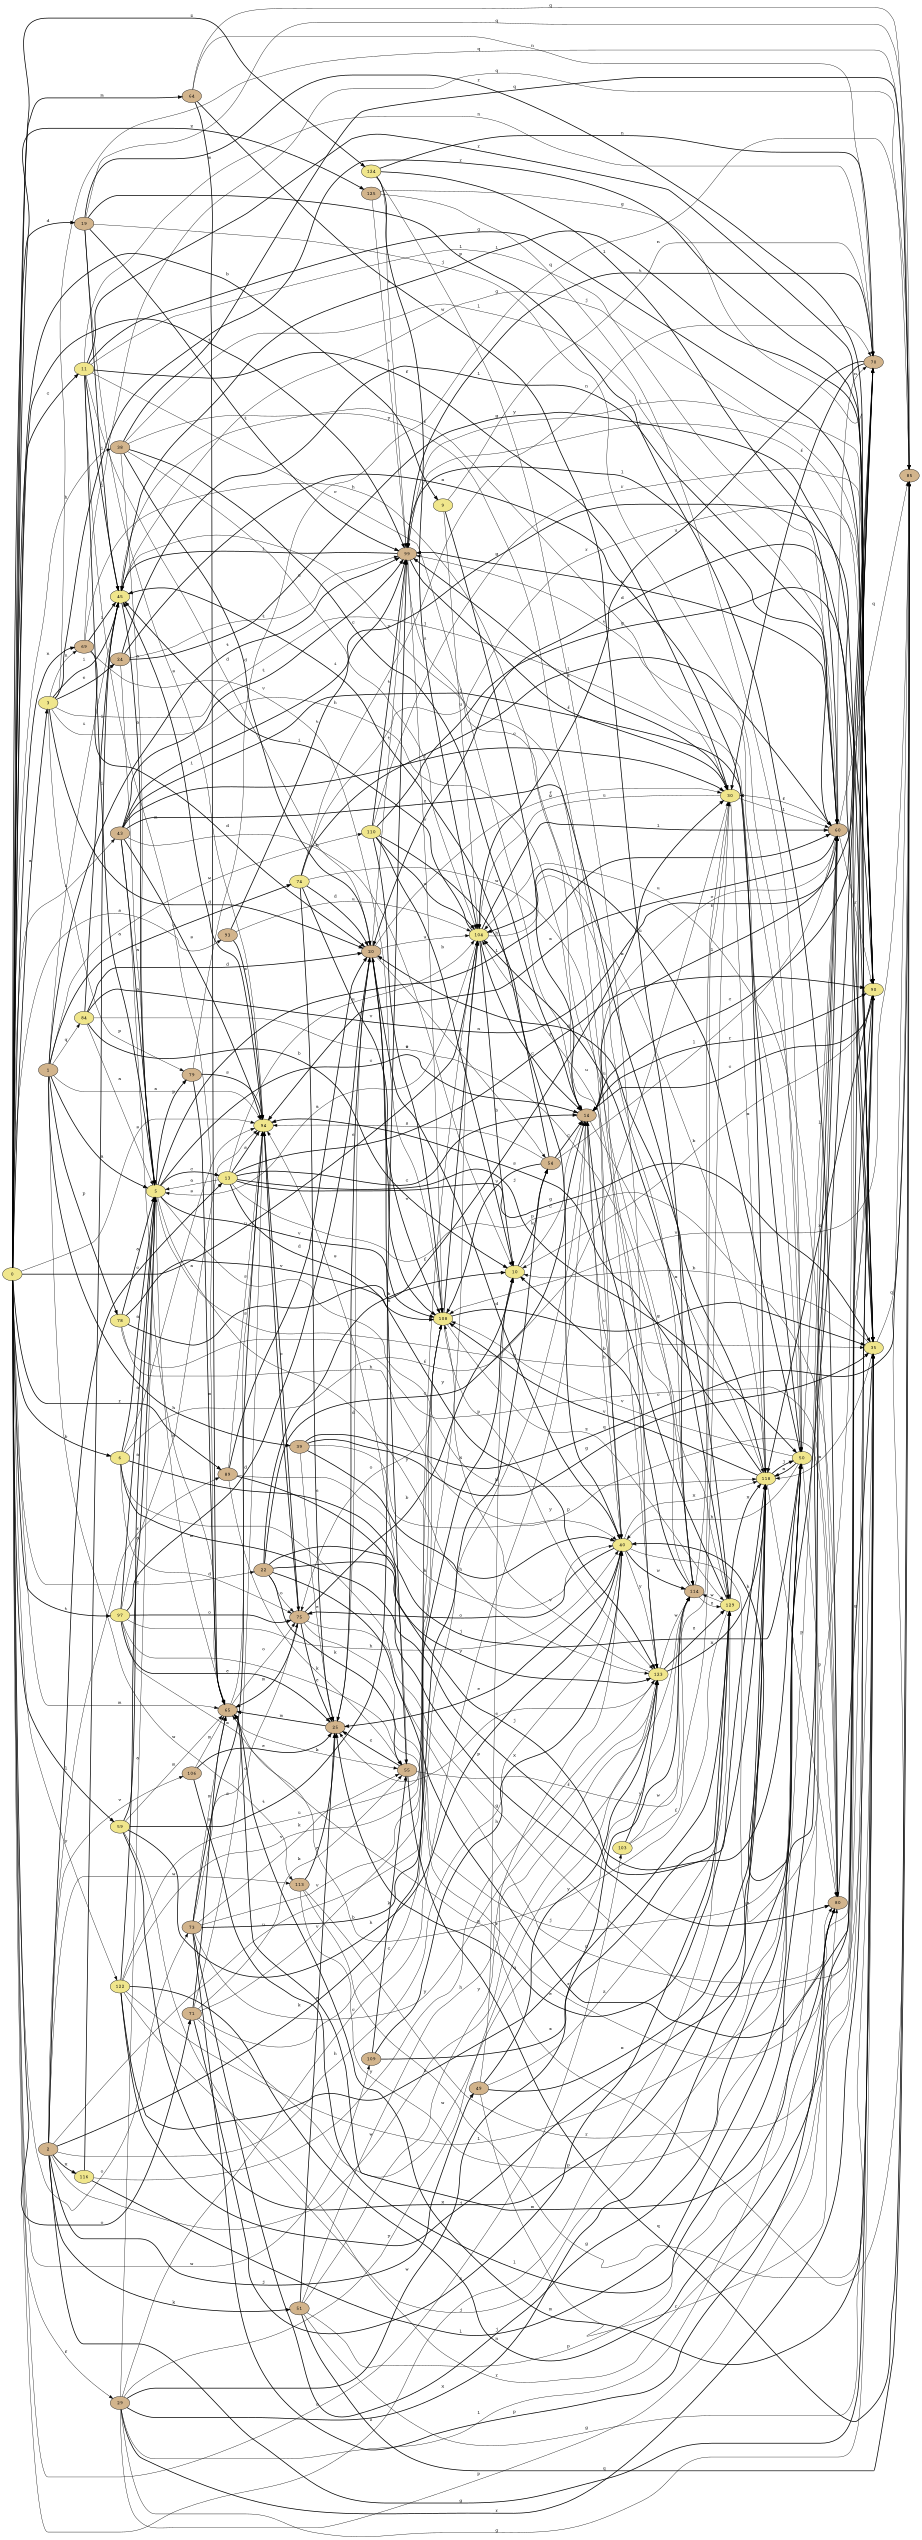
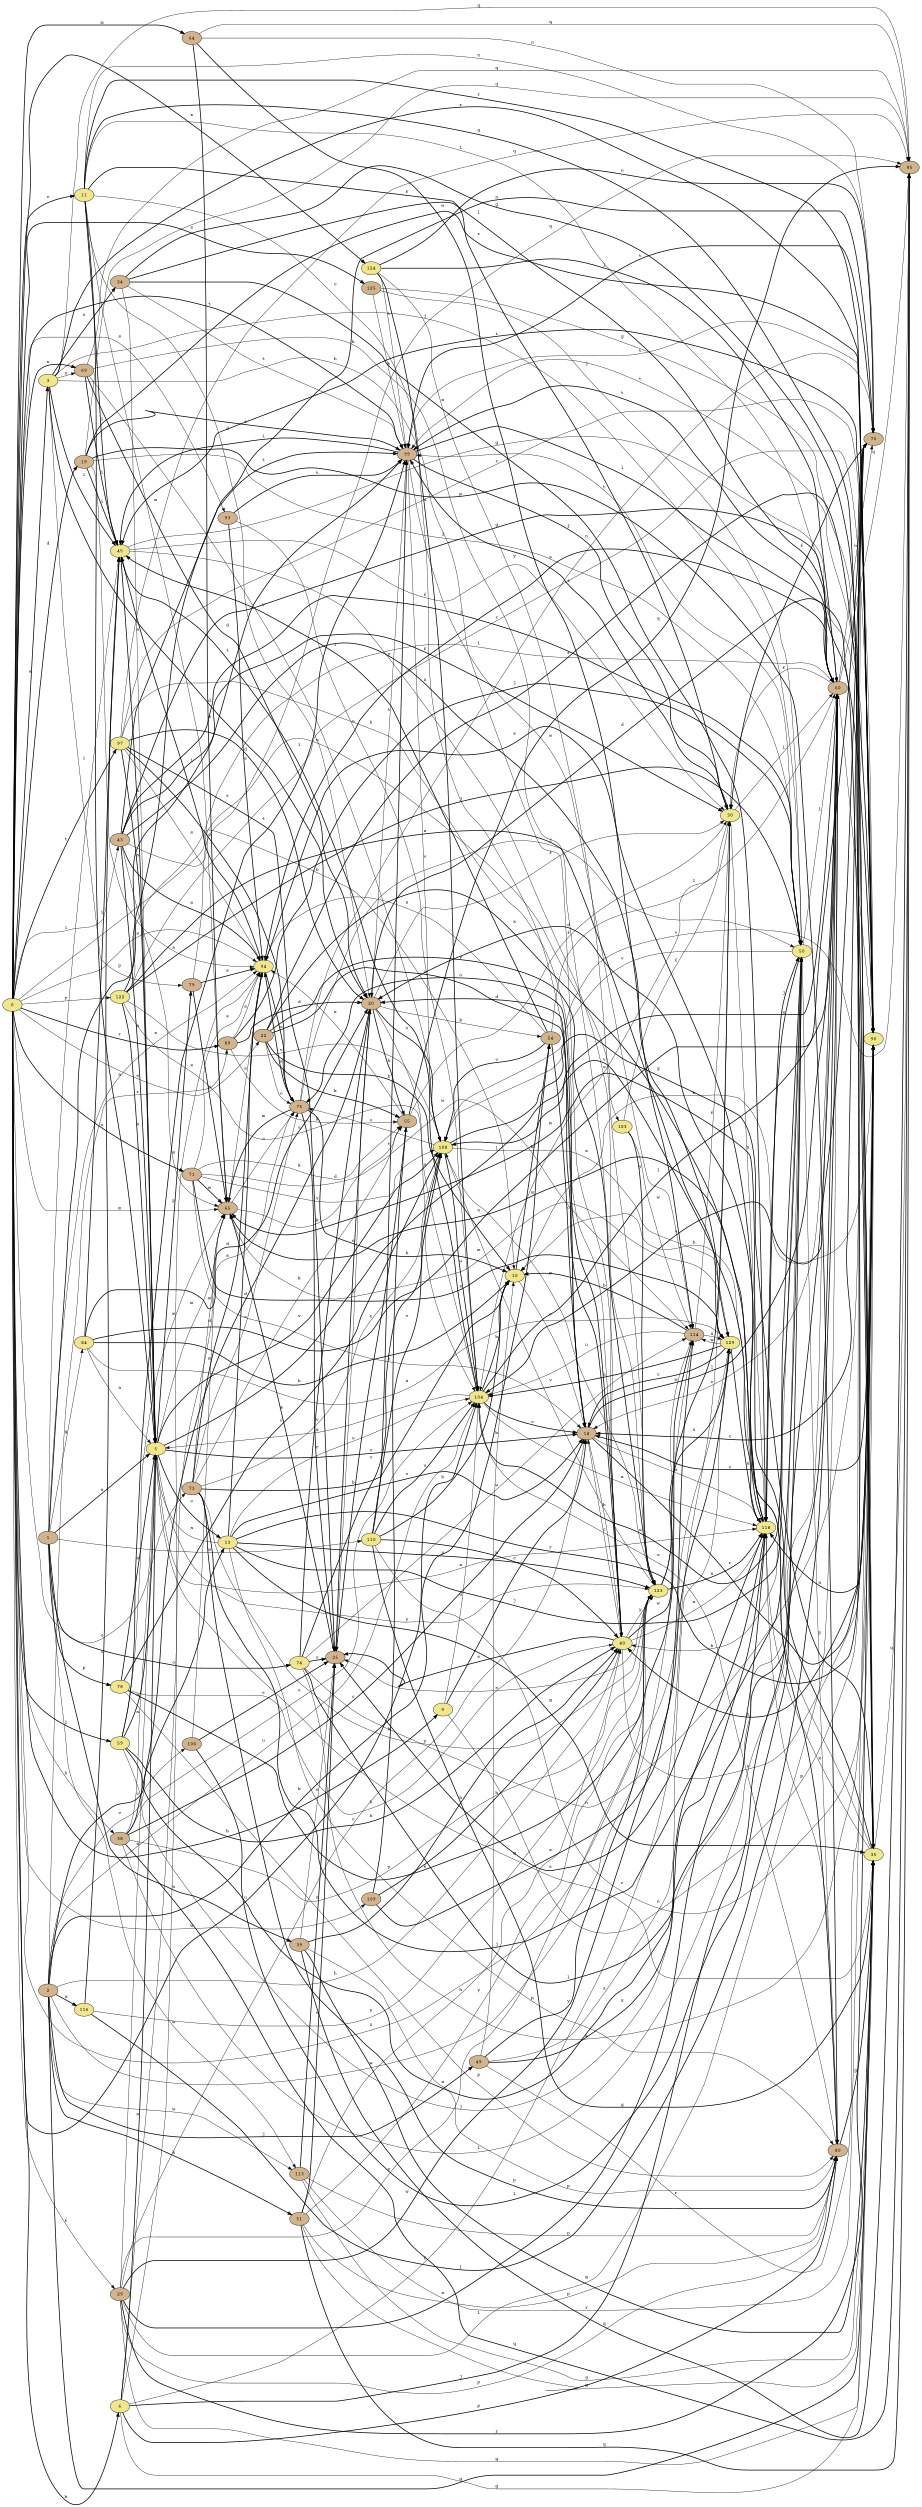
(421, 1571) -> none
